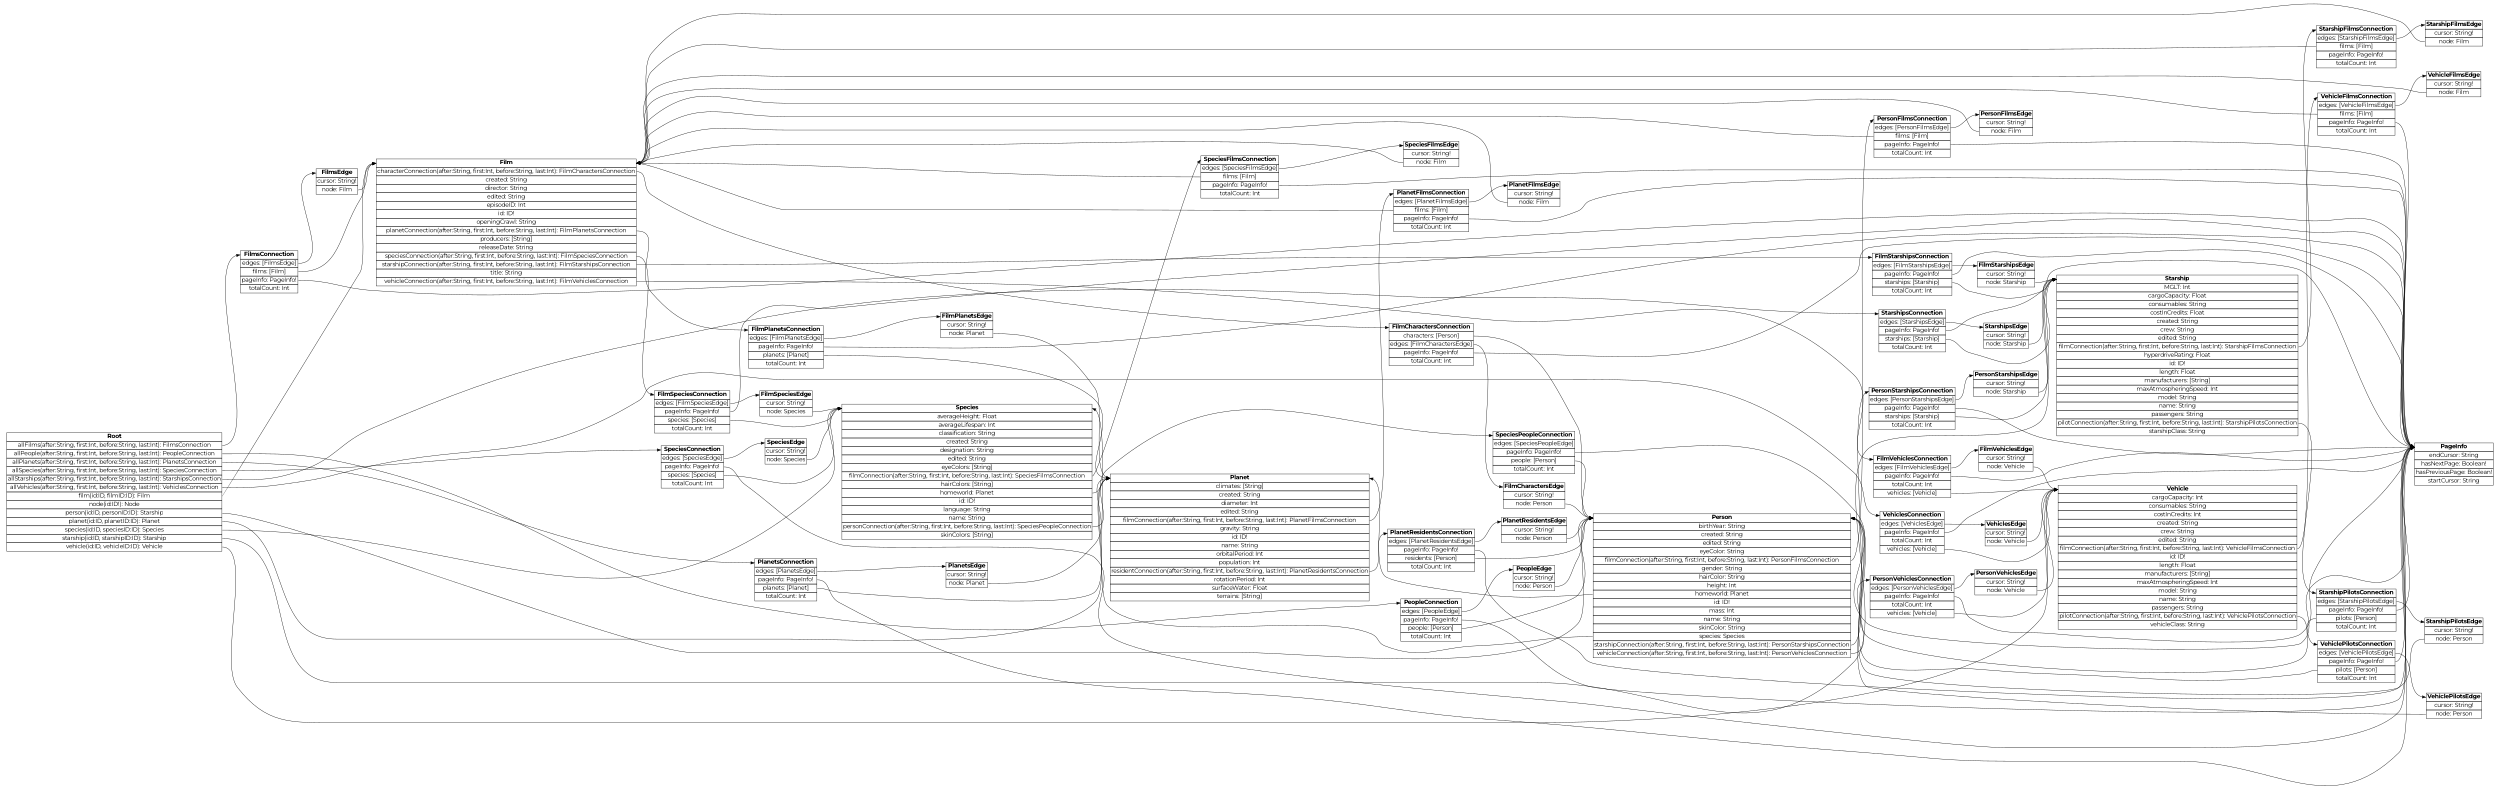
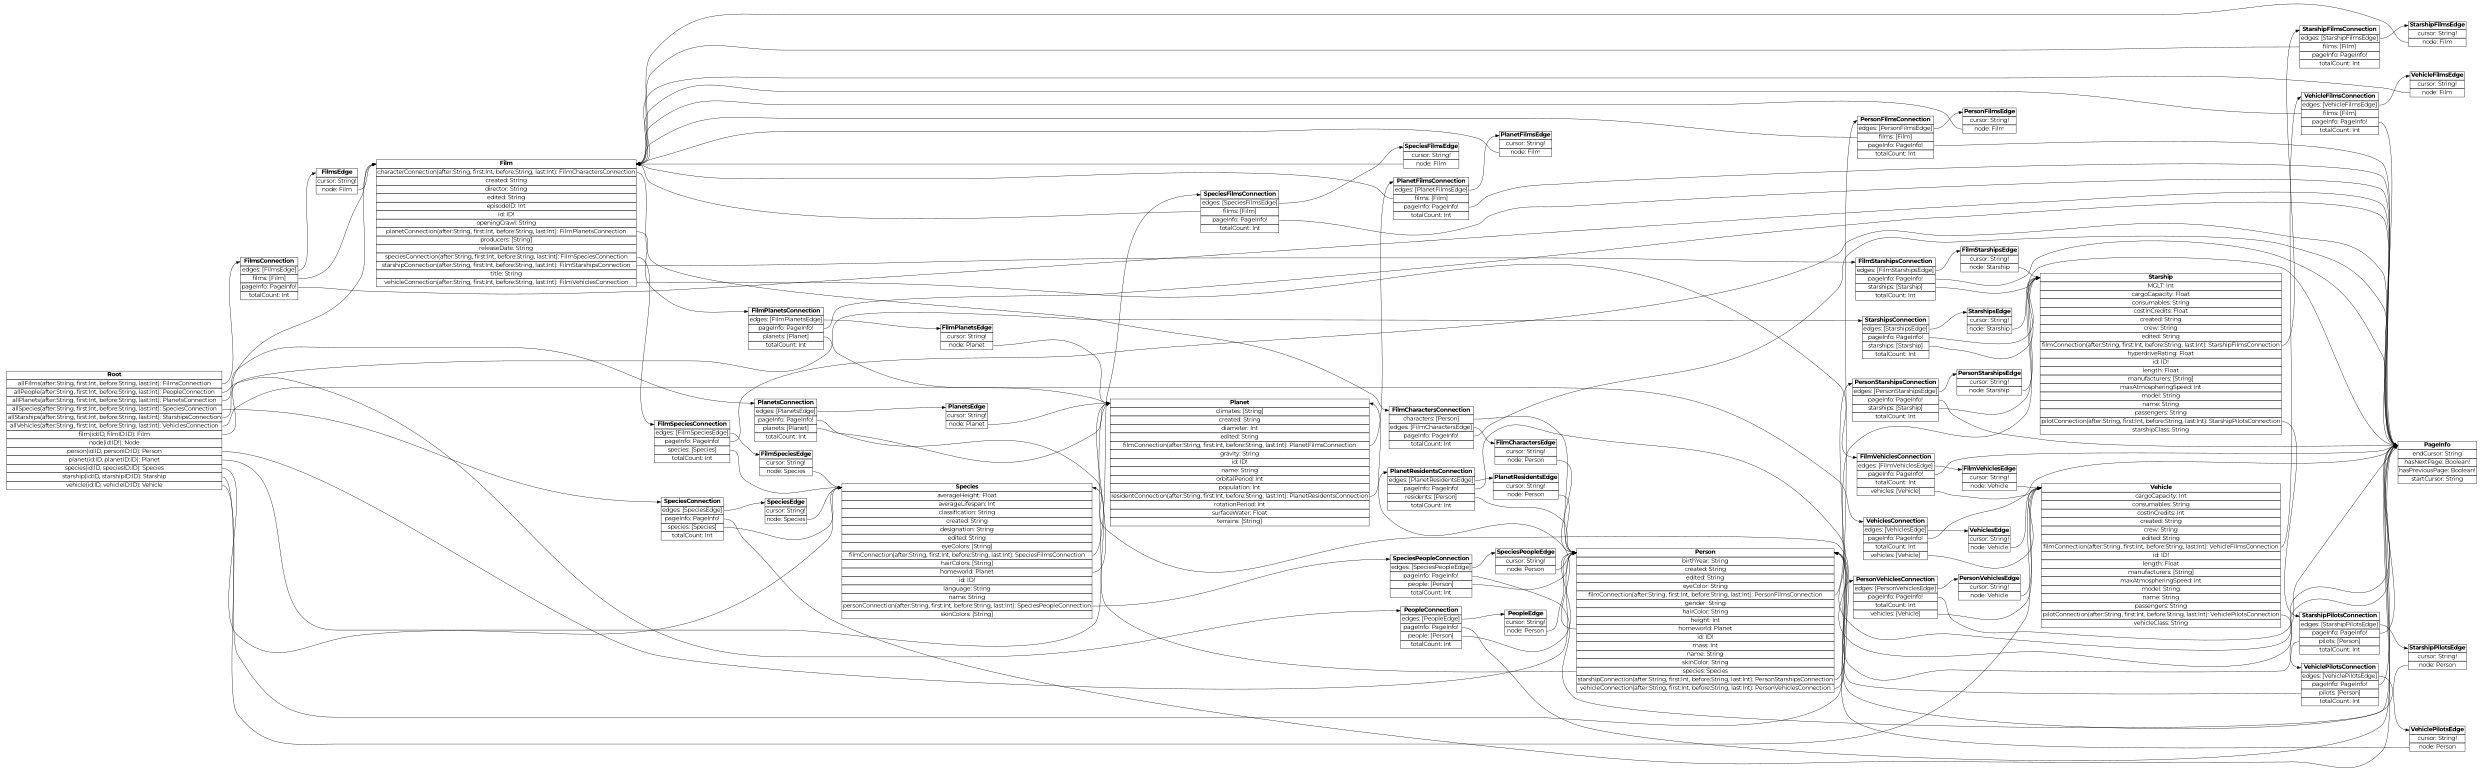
(114, 513) -> (114, 451)
none -> (1526, 561)
